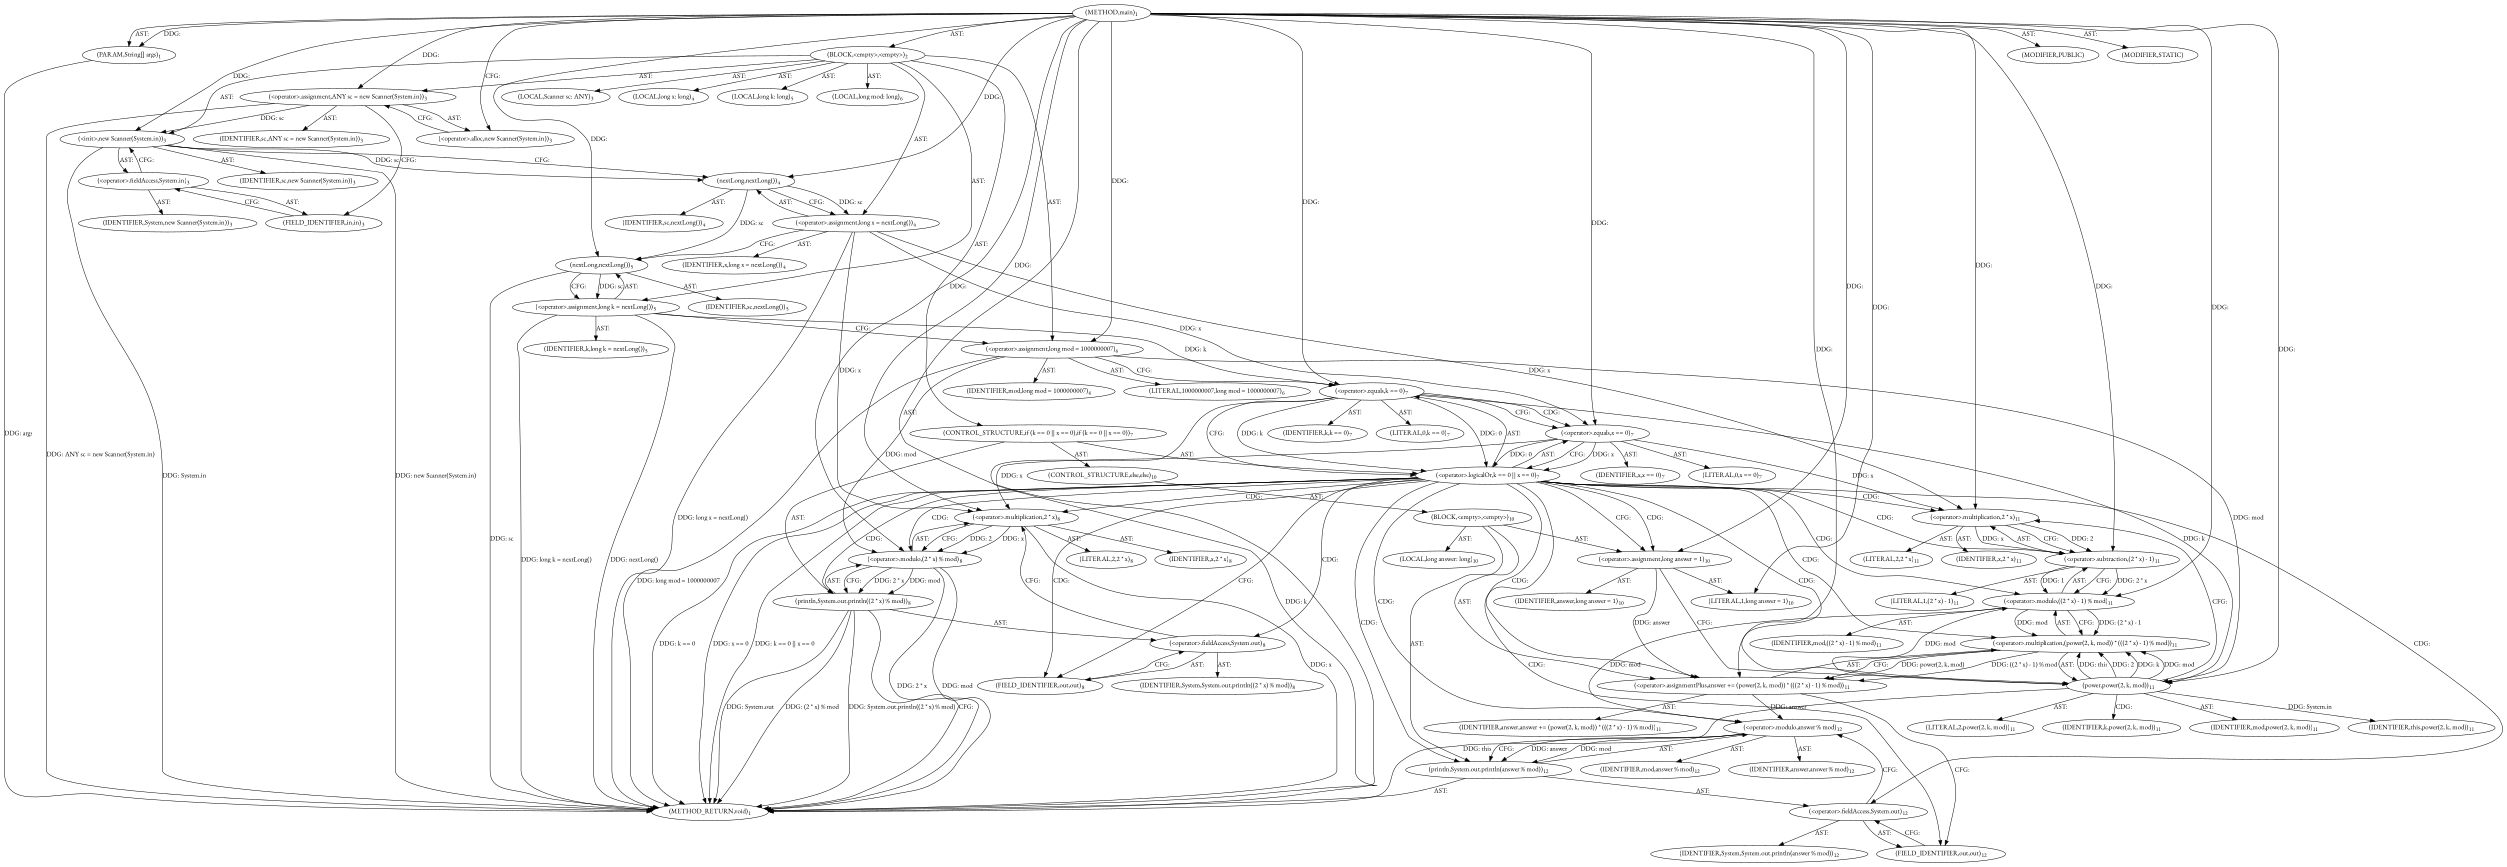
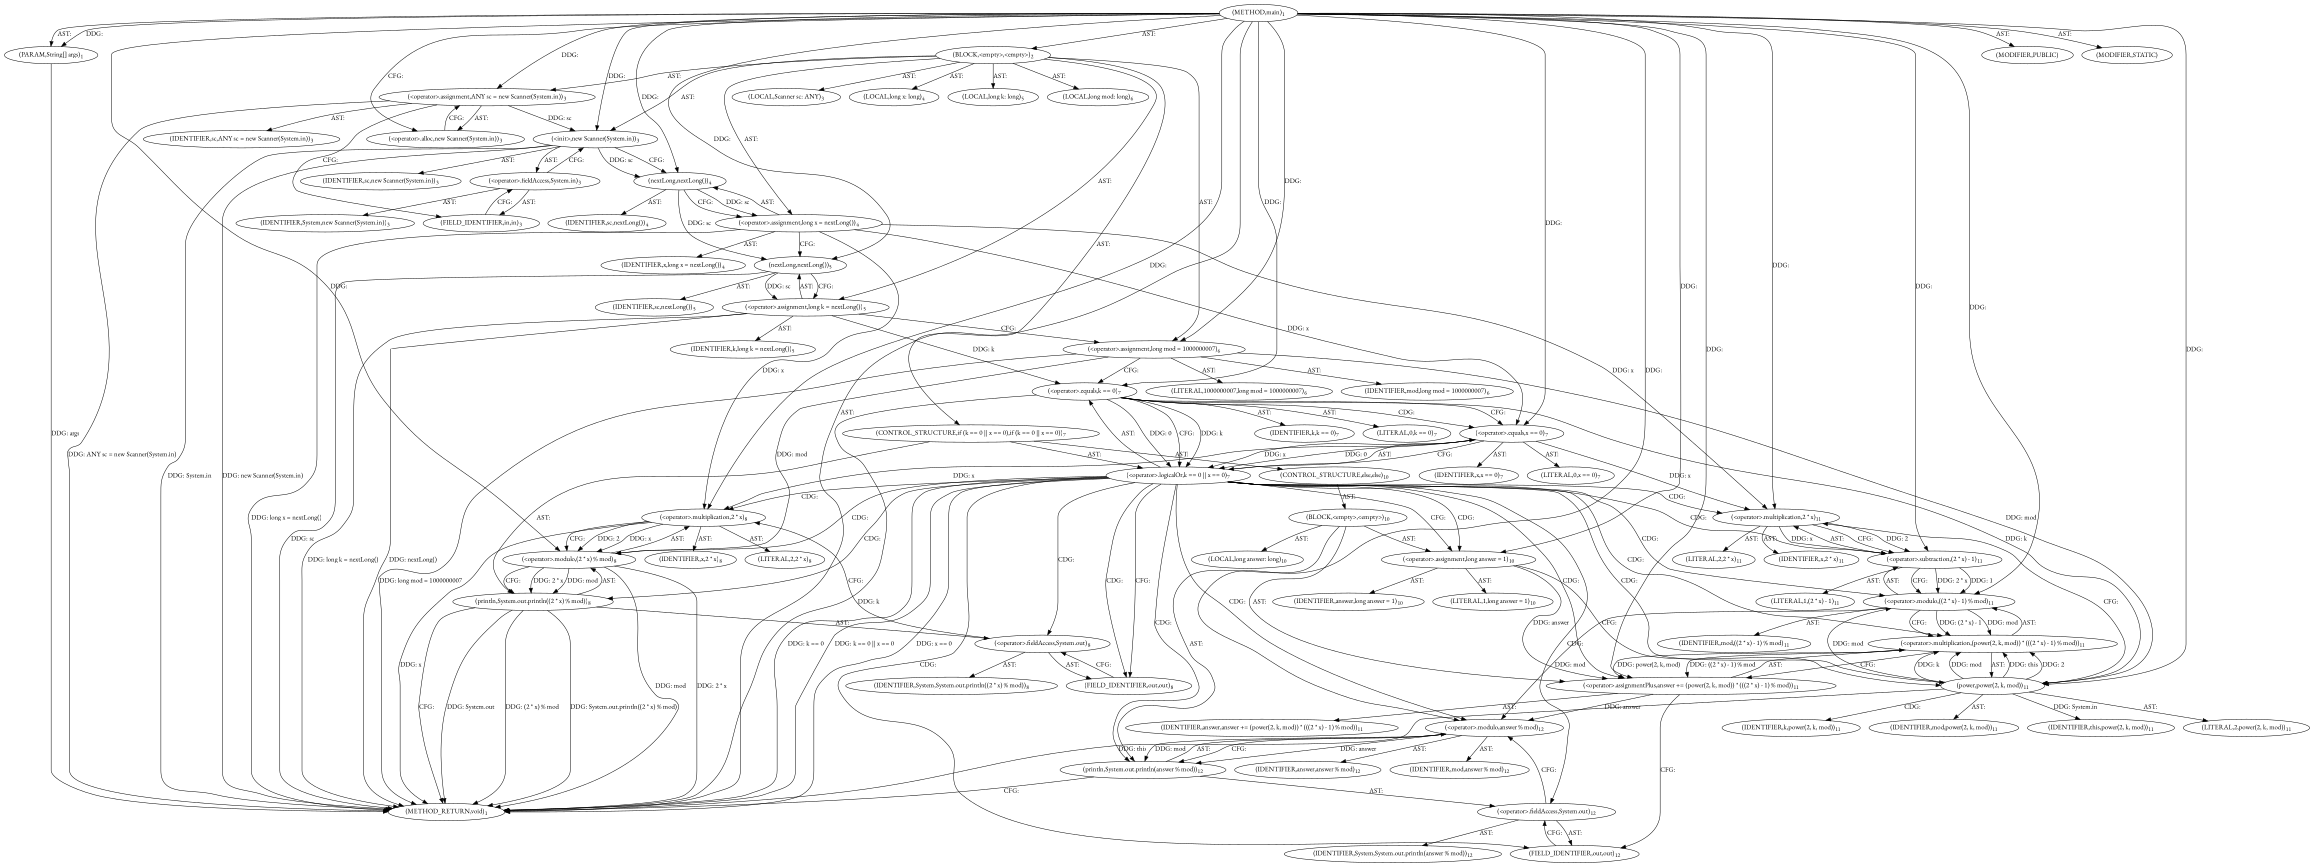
(1848, 34) -> (1634, 467)
(1442, 791) -> (1012, 791)
